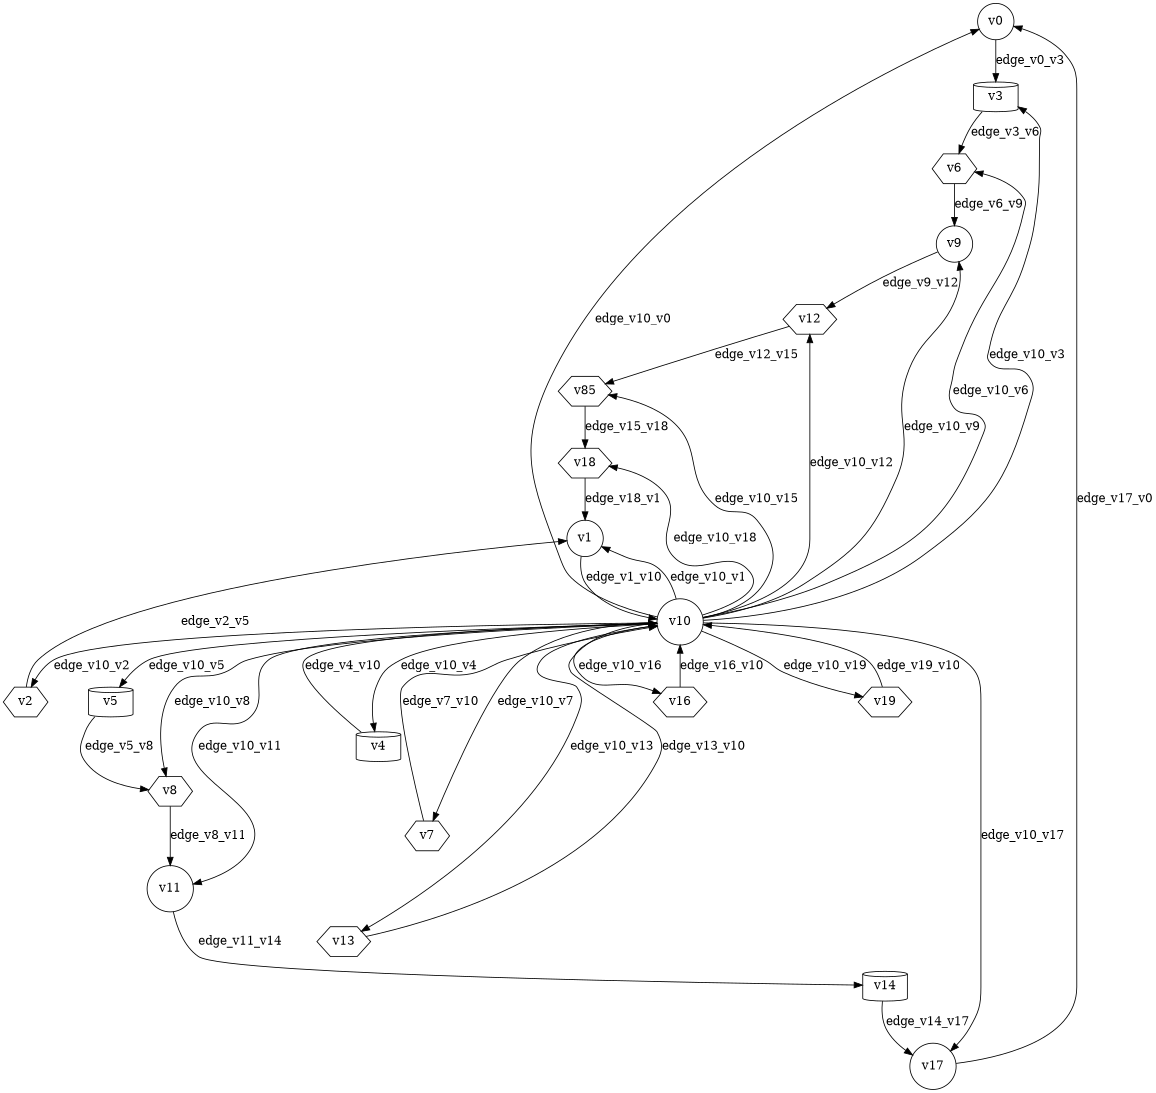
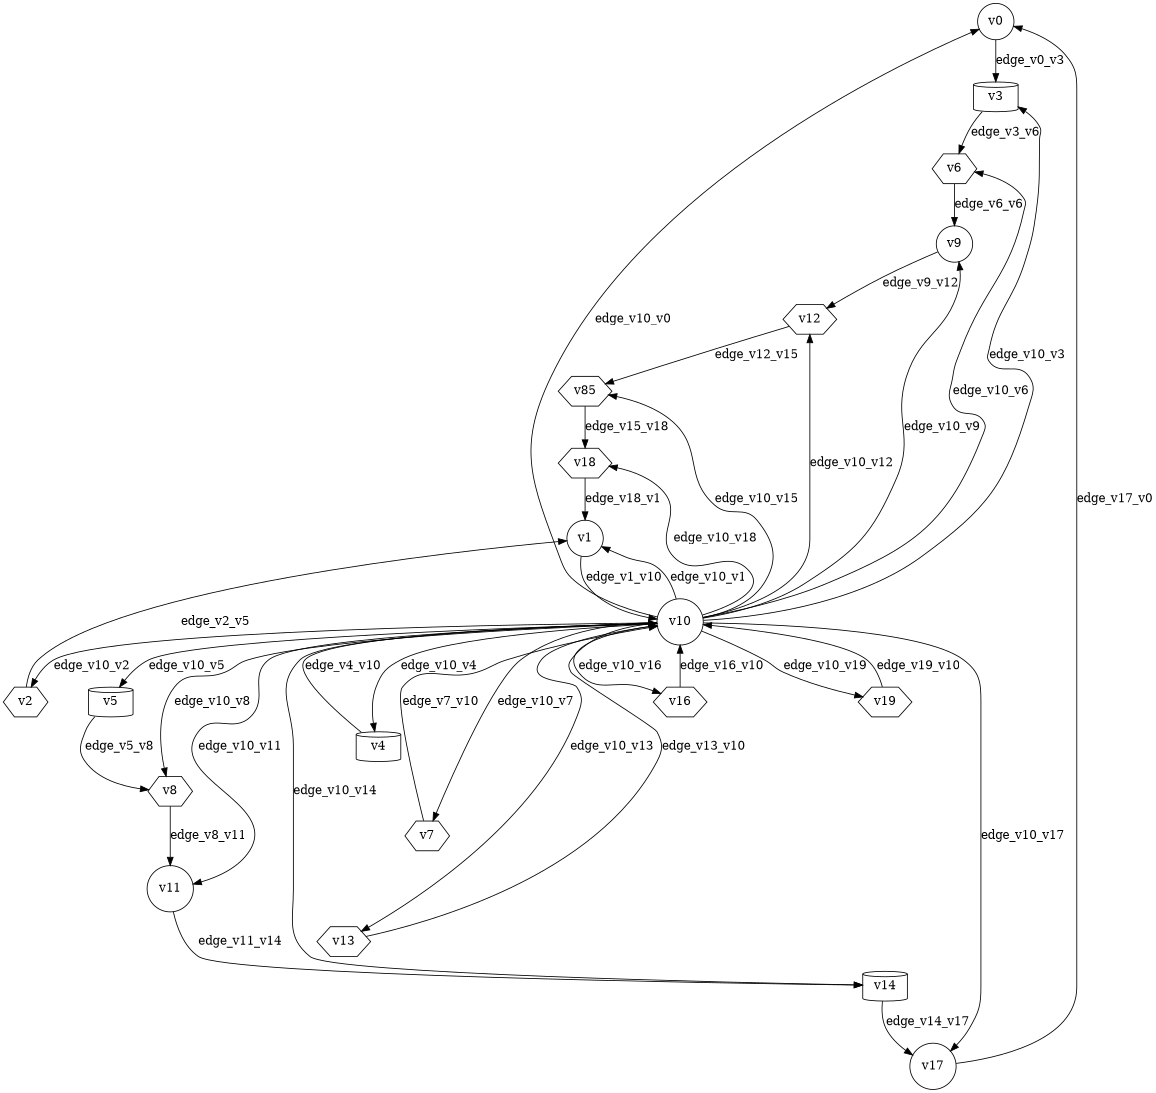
(989, 205) -> (989, 205)
none -> (293, 901)
